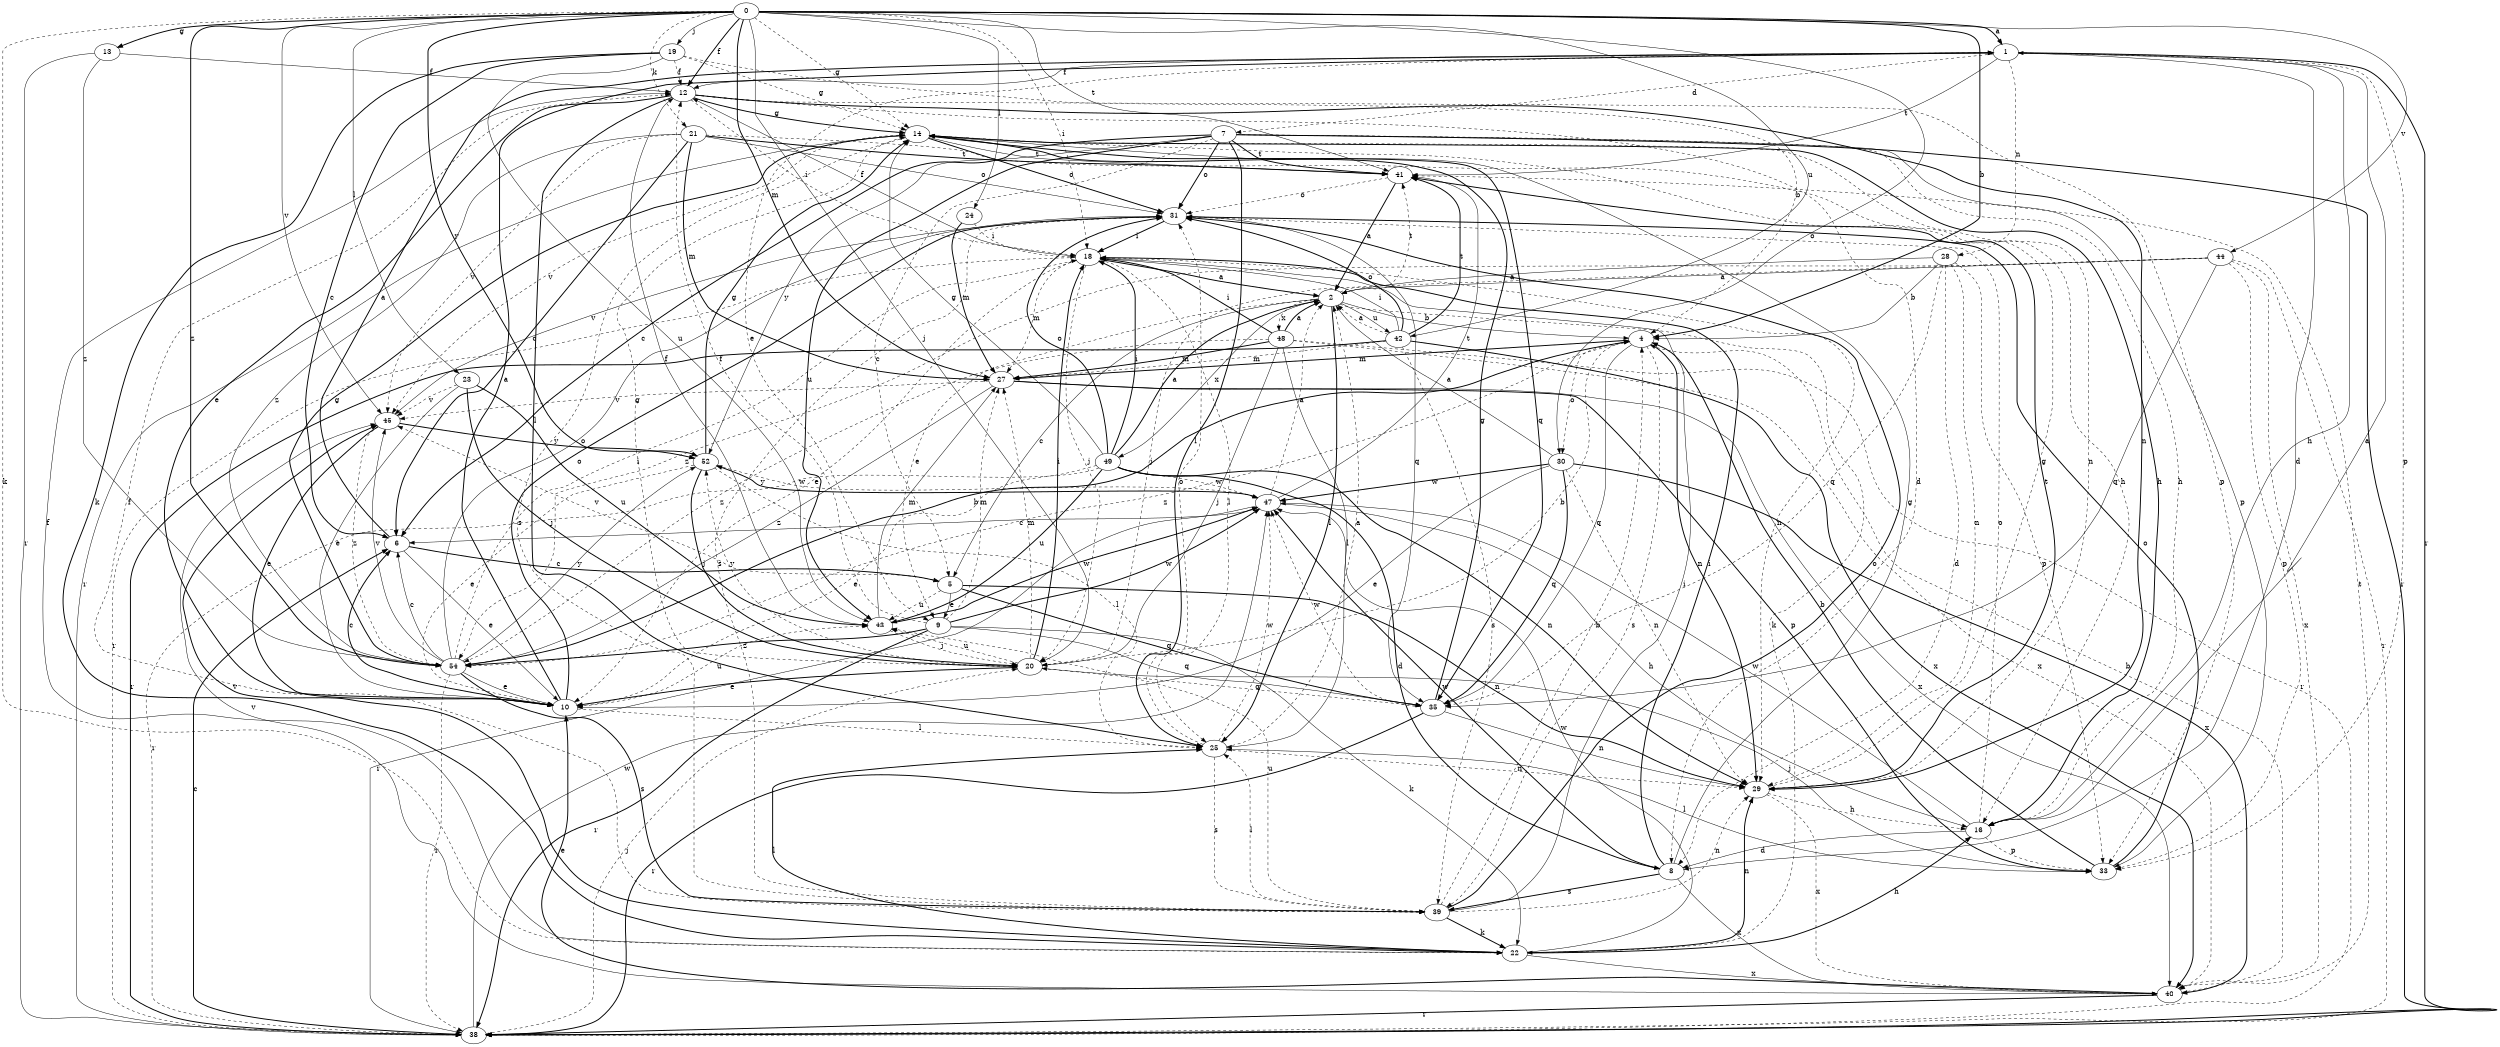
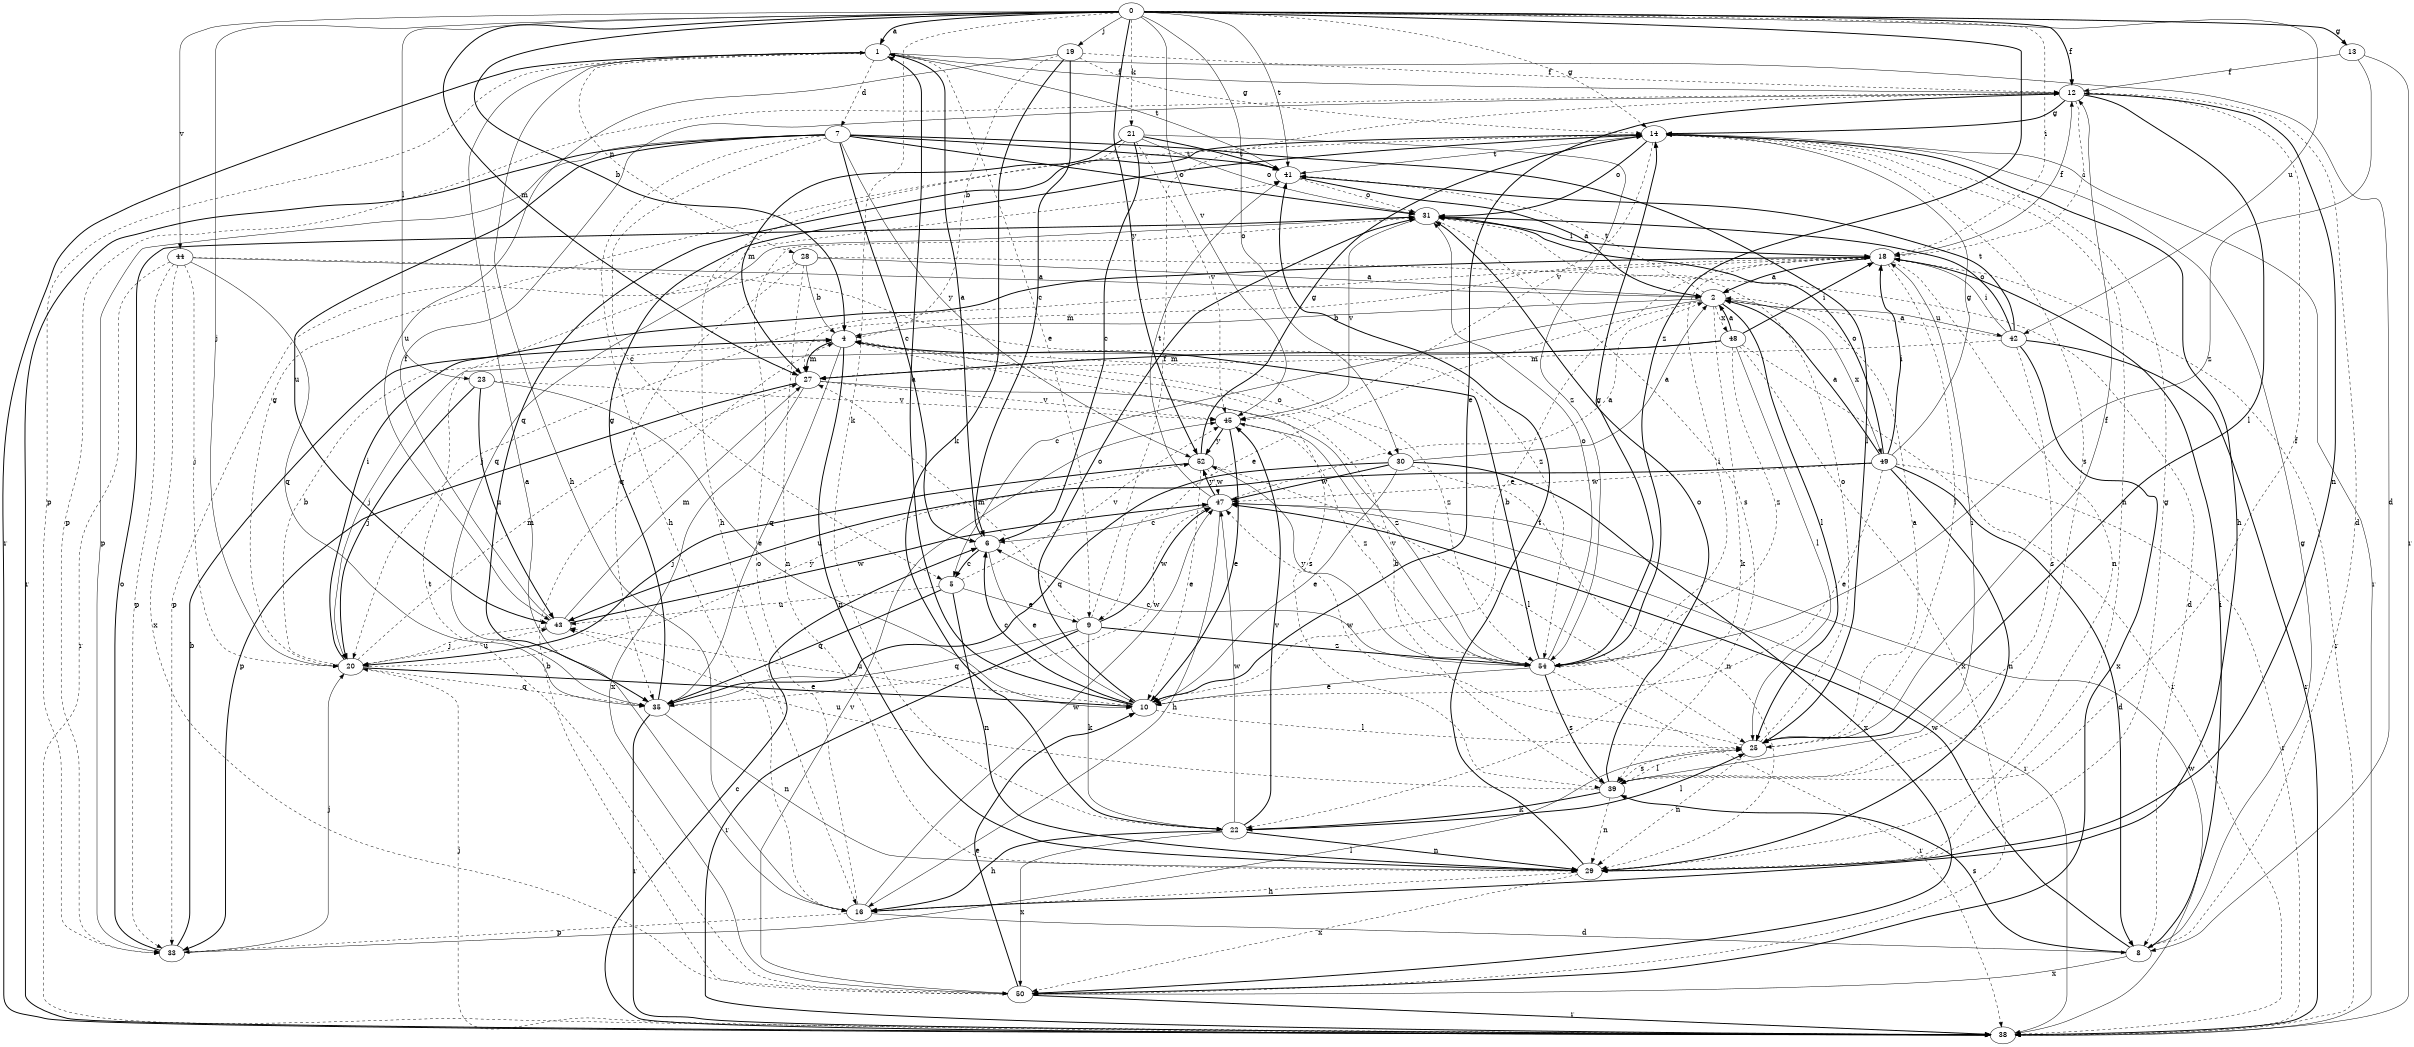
(969, 216) -> none
(326, 722) -> (2067, 502)
(2170, 994) -> (1020, 994)
